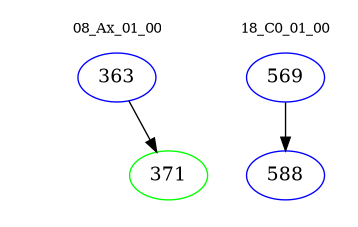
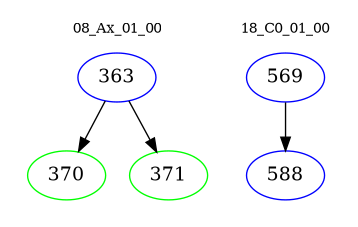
none -> (67, 175)
